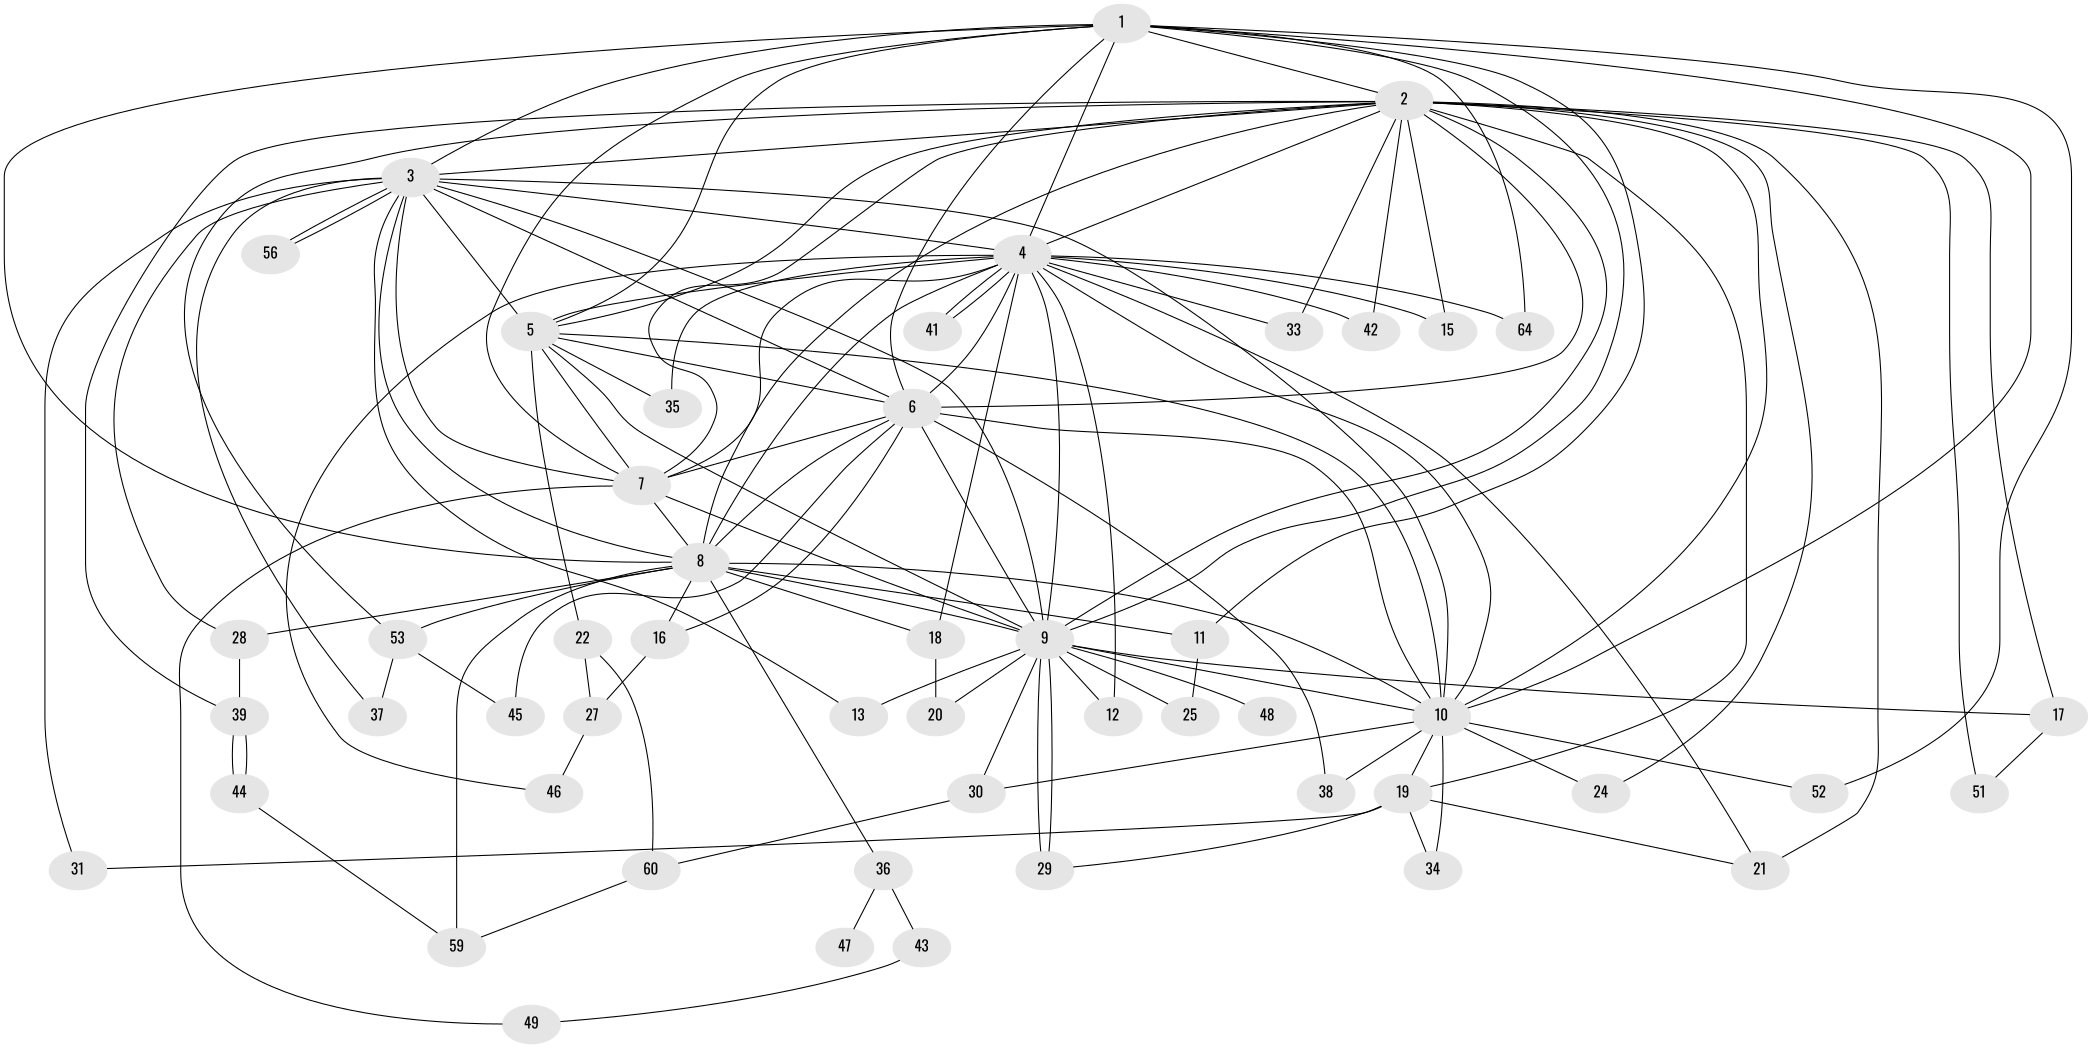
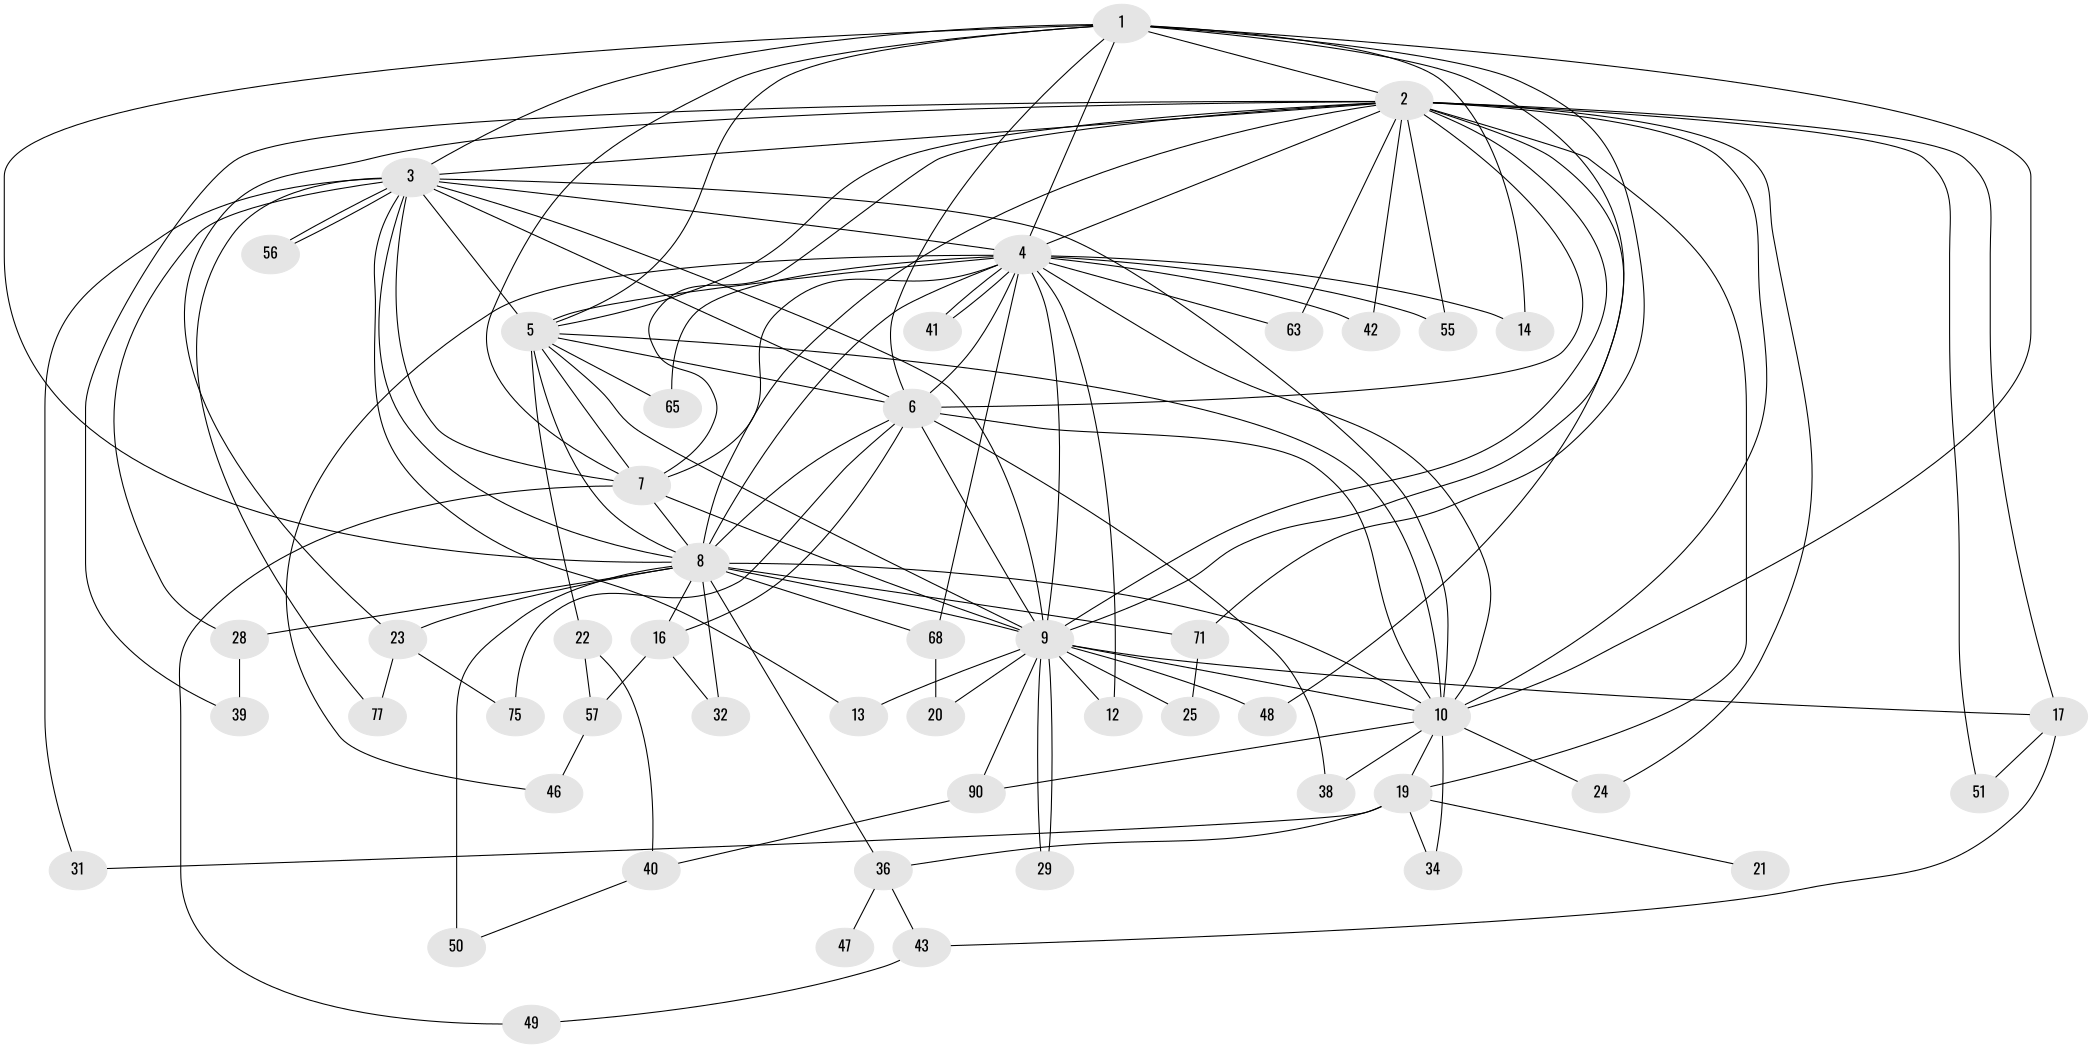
(1294, 332) -> (1294, 332)
(1448, 332) -> (1448, 332)
(1525, 332) -> (1525, 332)
(1878, 341) -> (1582, 411)
(673, 409) -> (673, 409)
(777, 447) -> none
(1429, 448) -> none
none -> (575, 466)
(398, 640) -> (398, 640)
(936, 640) -> (936, 640)
(1200, 640) -> (1200, 640)
(378, 717) -> (378, 717)
(515, 717) -> (515, 717)
(592, 717) -> (592, 717)
none -> (721, 717)
(240, 794) -> none
(976, 794) -> (976, 794)
(1819, 794) -> none
(1229, 845) -> (1147, 842)
(651, 871) -> (651, 871)
none -> (1537, 918)
(457, 948) -> (457, 948)
